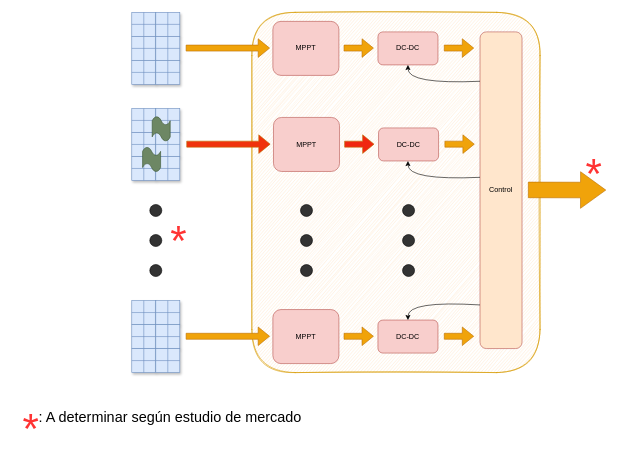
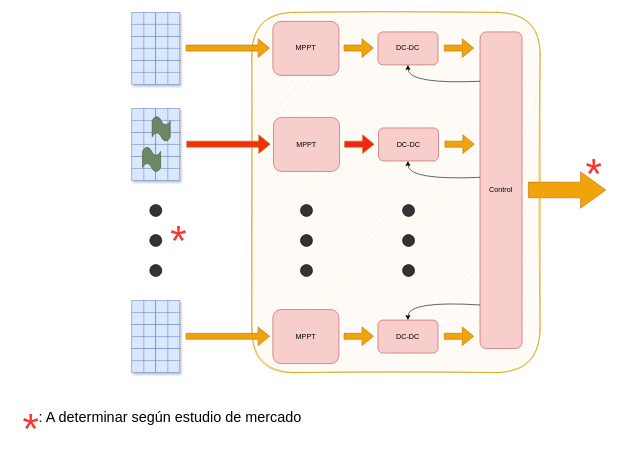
(501, 190) -> (501, 190)
